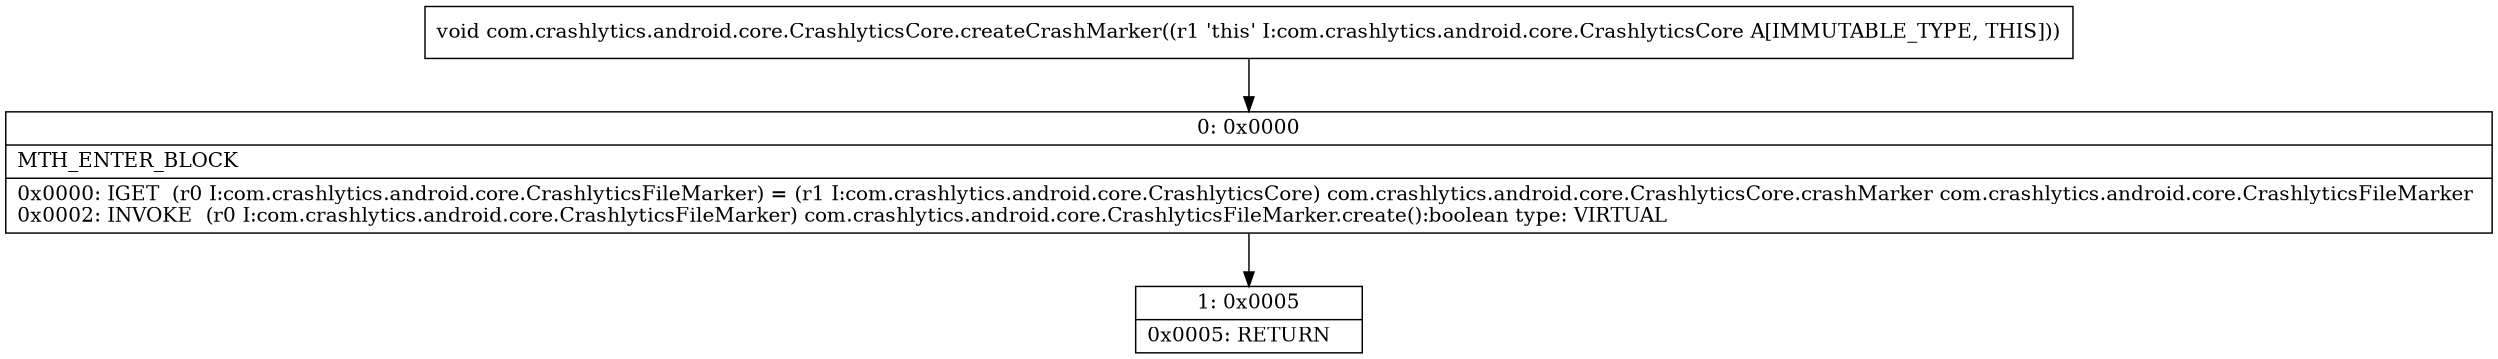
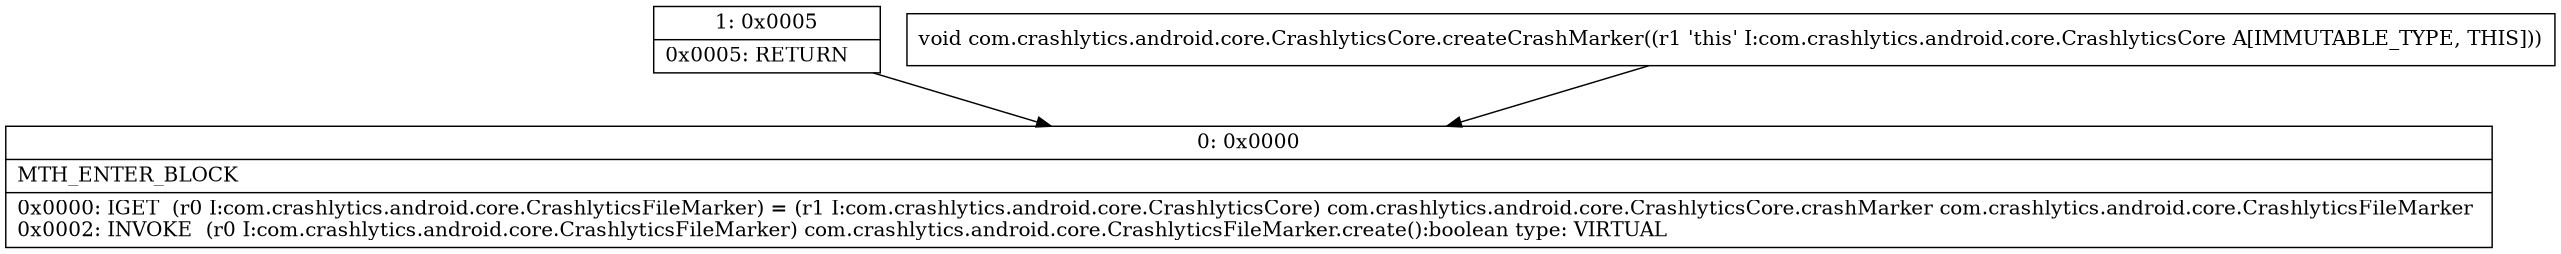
(1249, 253) -> (955, 97)
